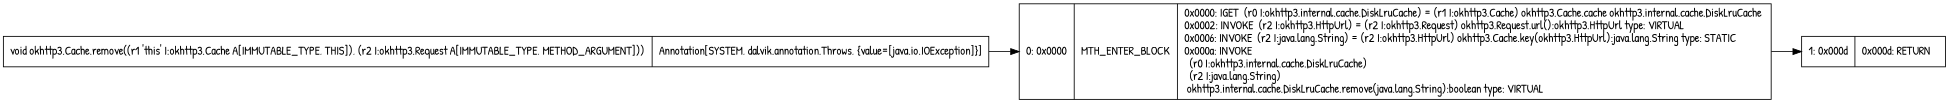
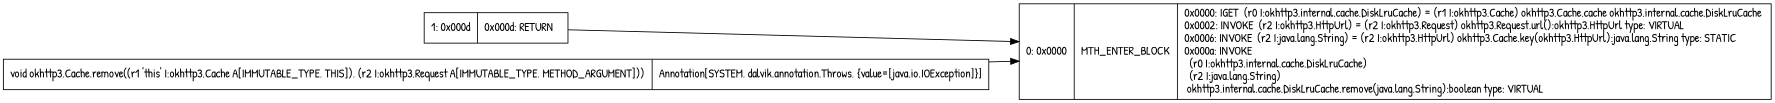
(1782, 52) -> (789, 36)
